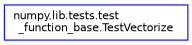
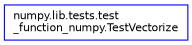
(96, 23) -> (96, 23)
